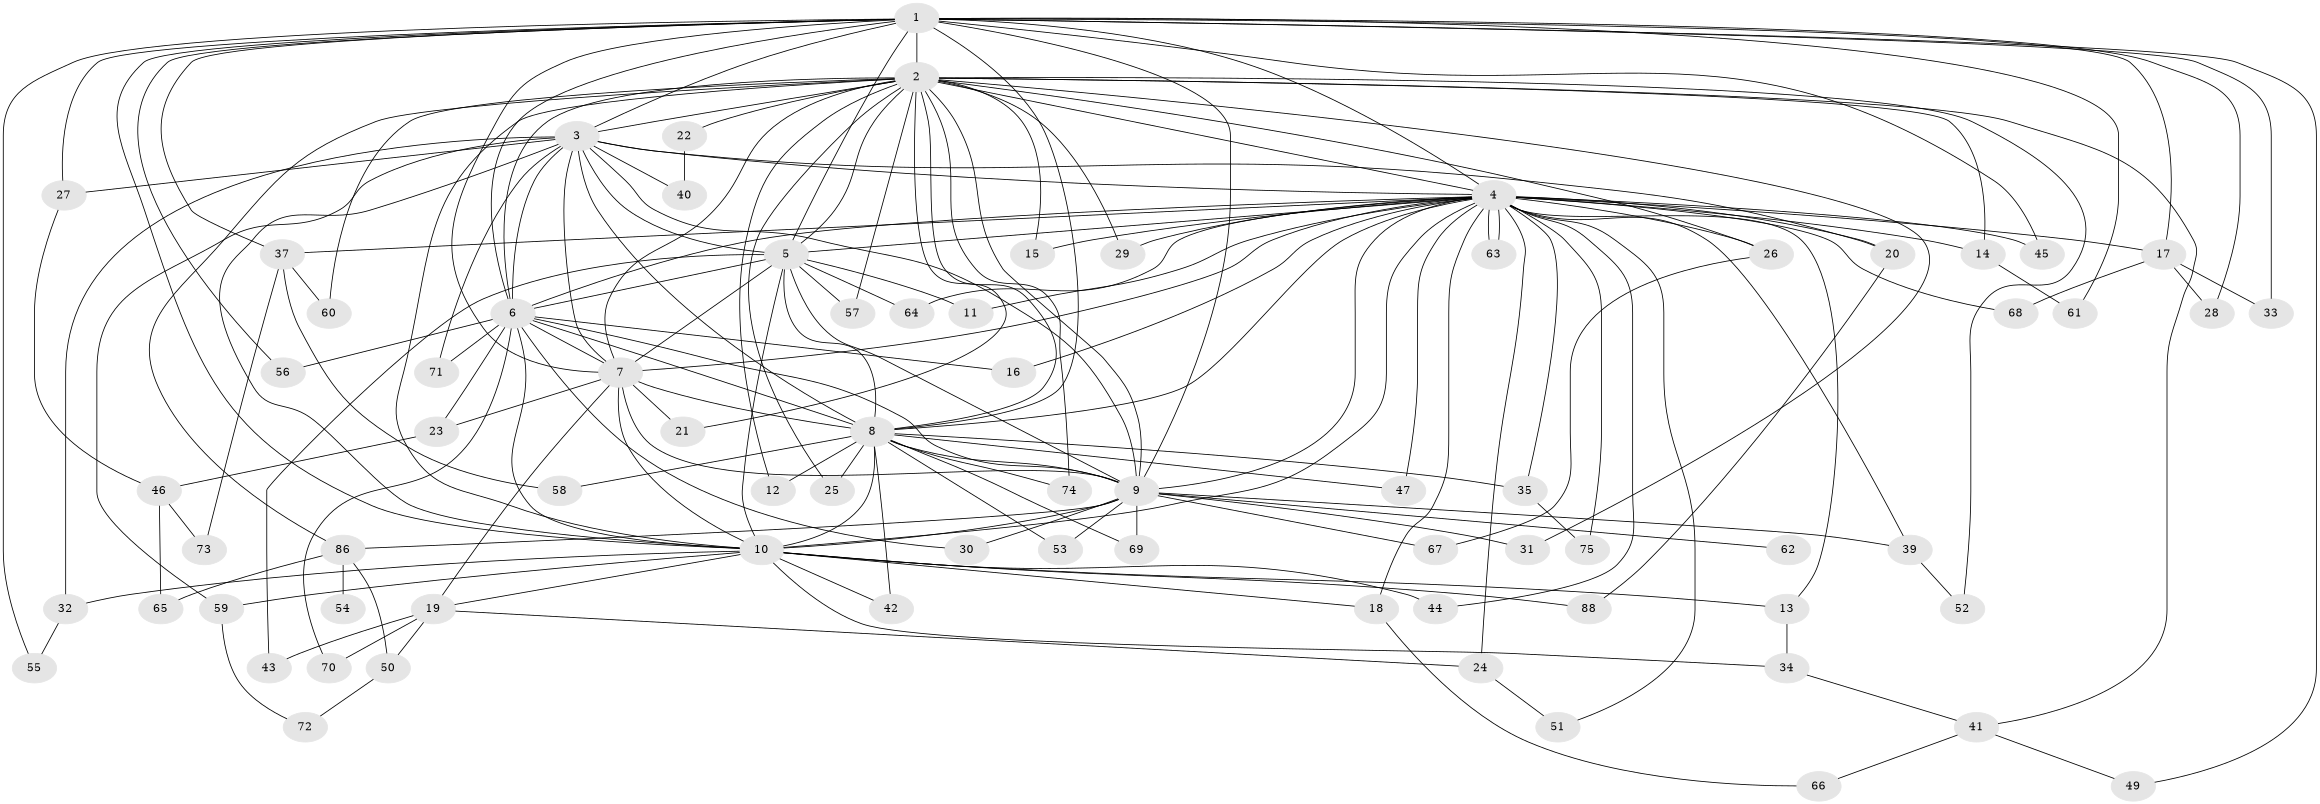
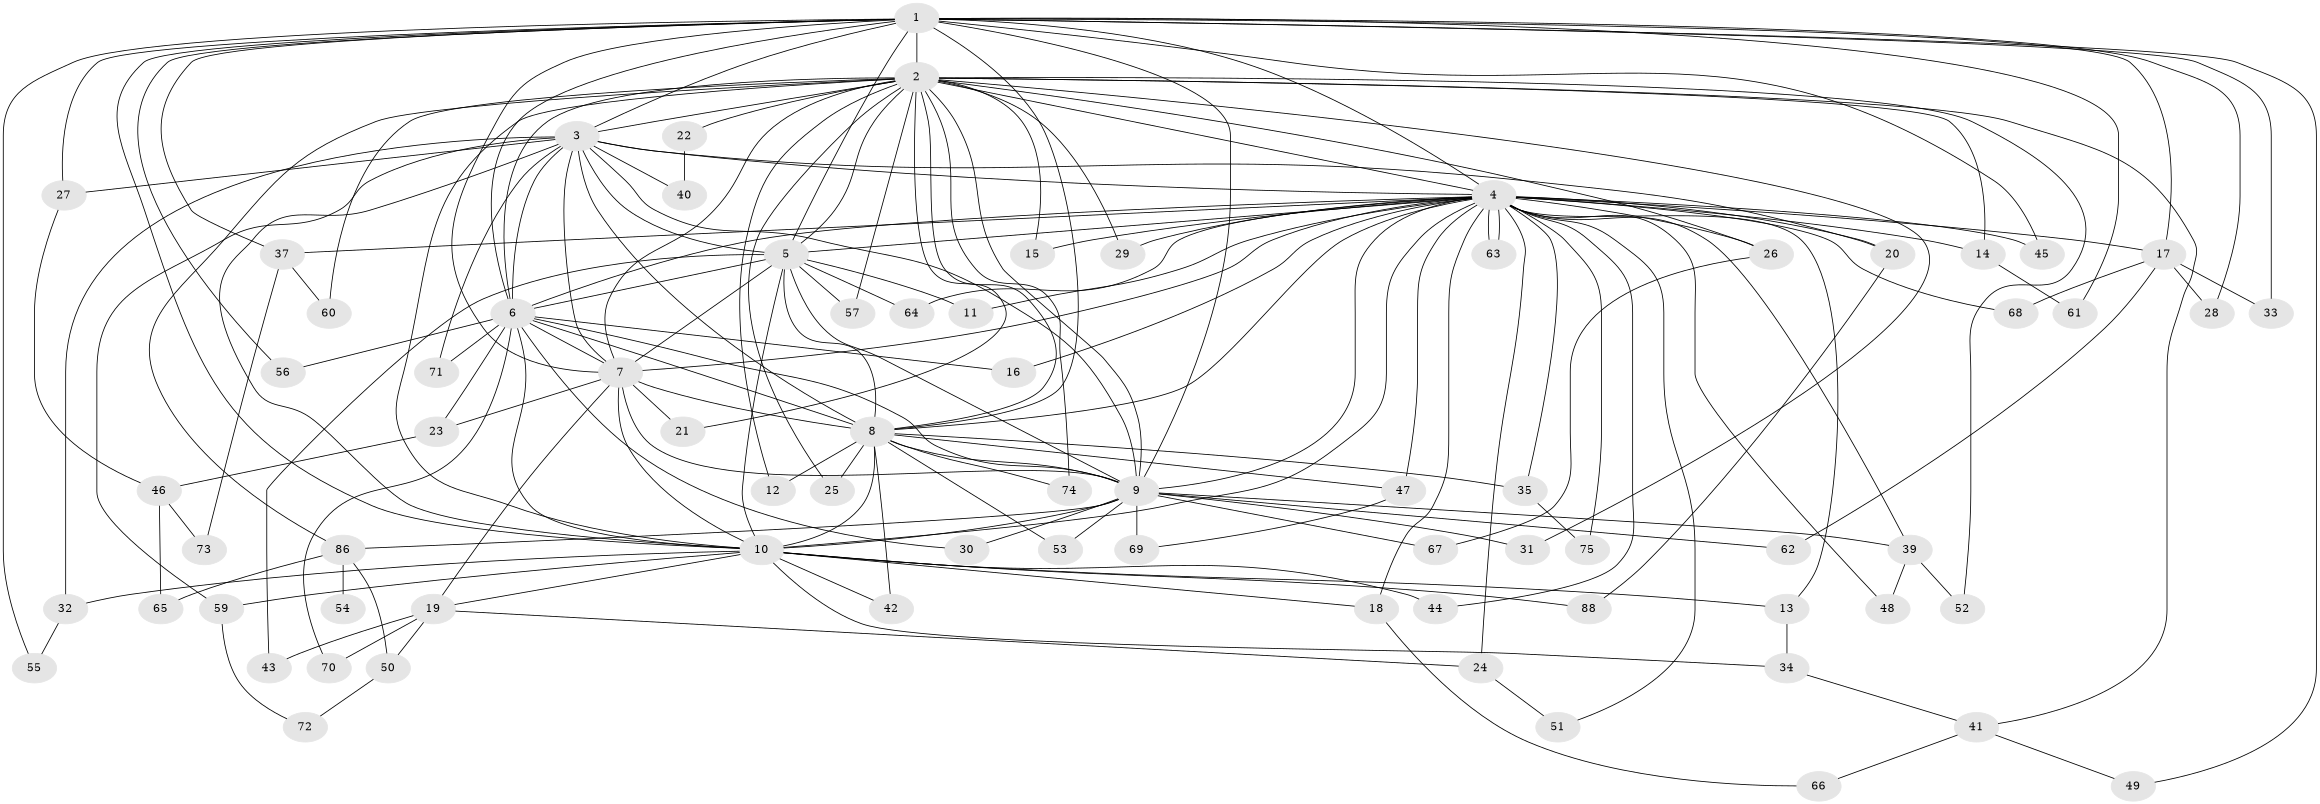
none -> (1993, 419)
(1006, 489) -> (1273, 529)
(560, 491) -> none
none -> (1888, 609)
